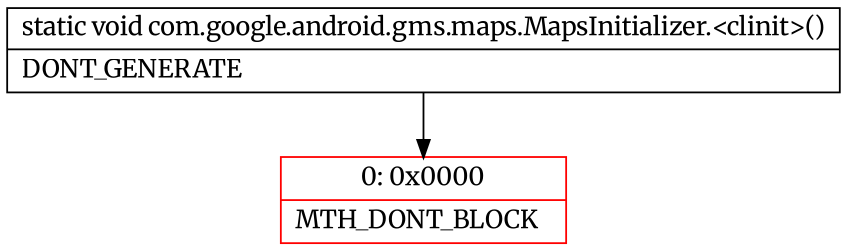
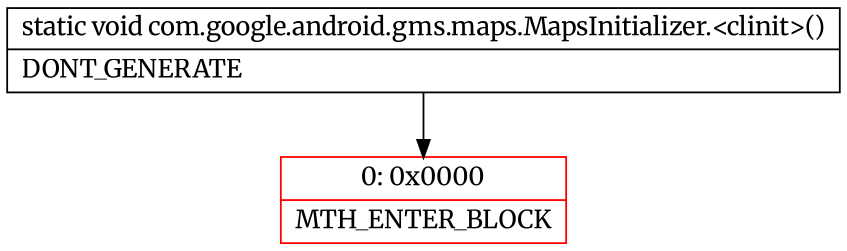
(417, 221) -> (423, 221)
